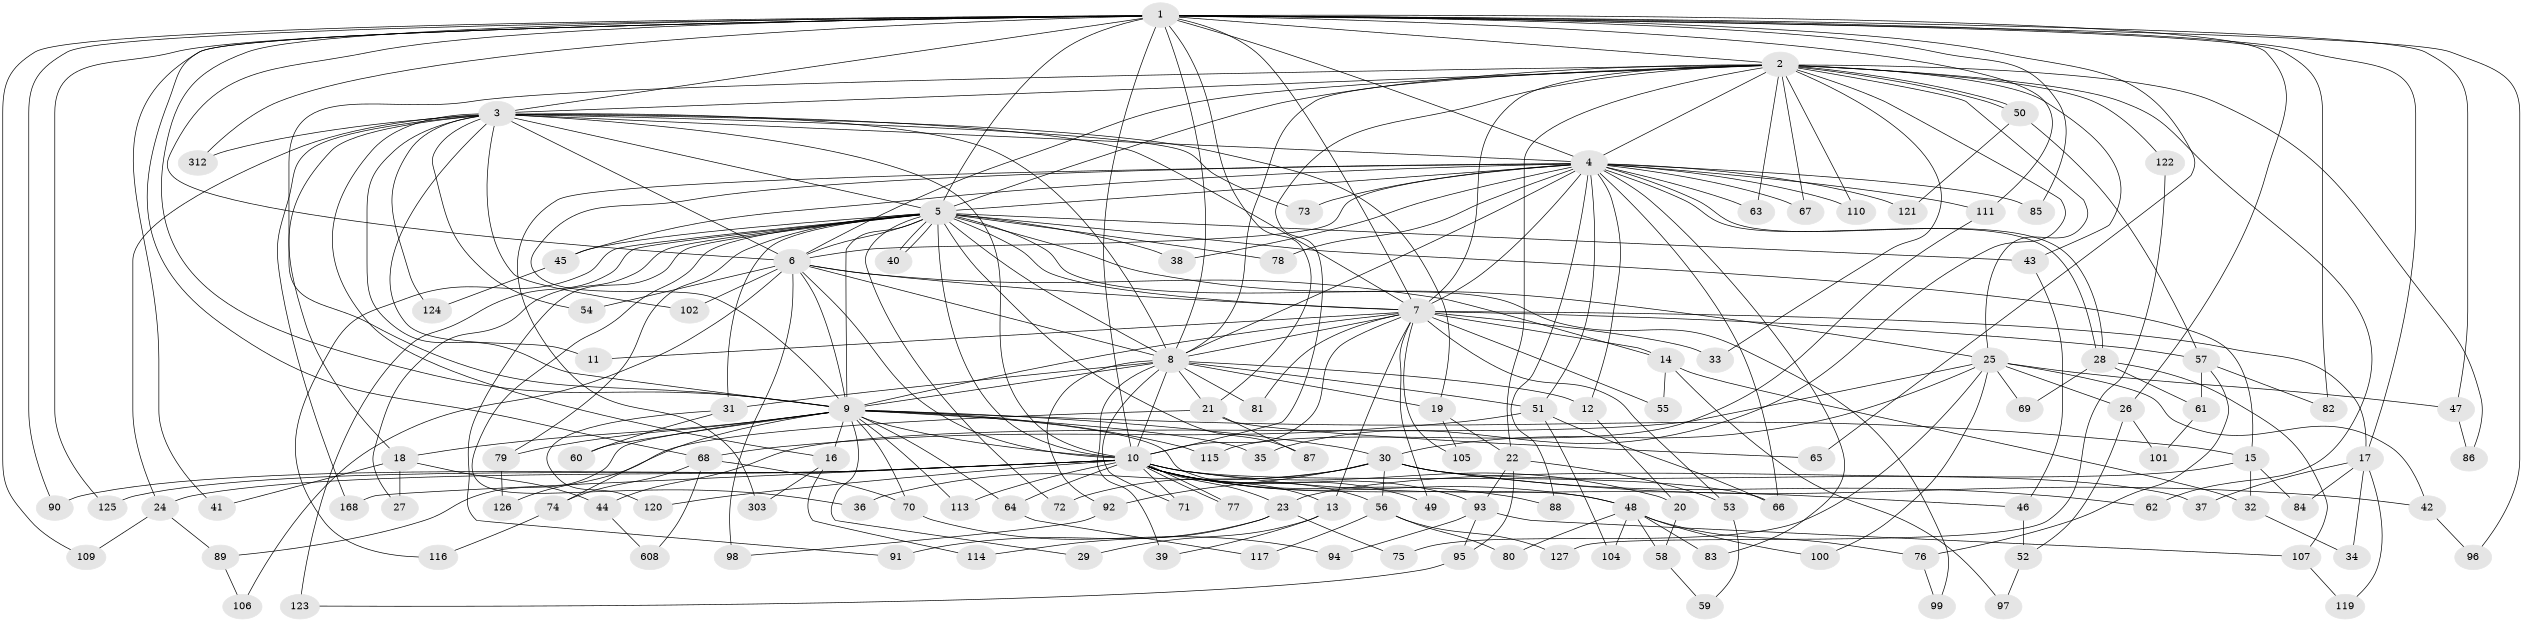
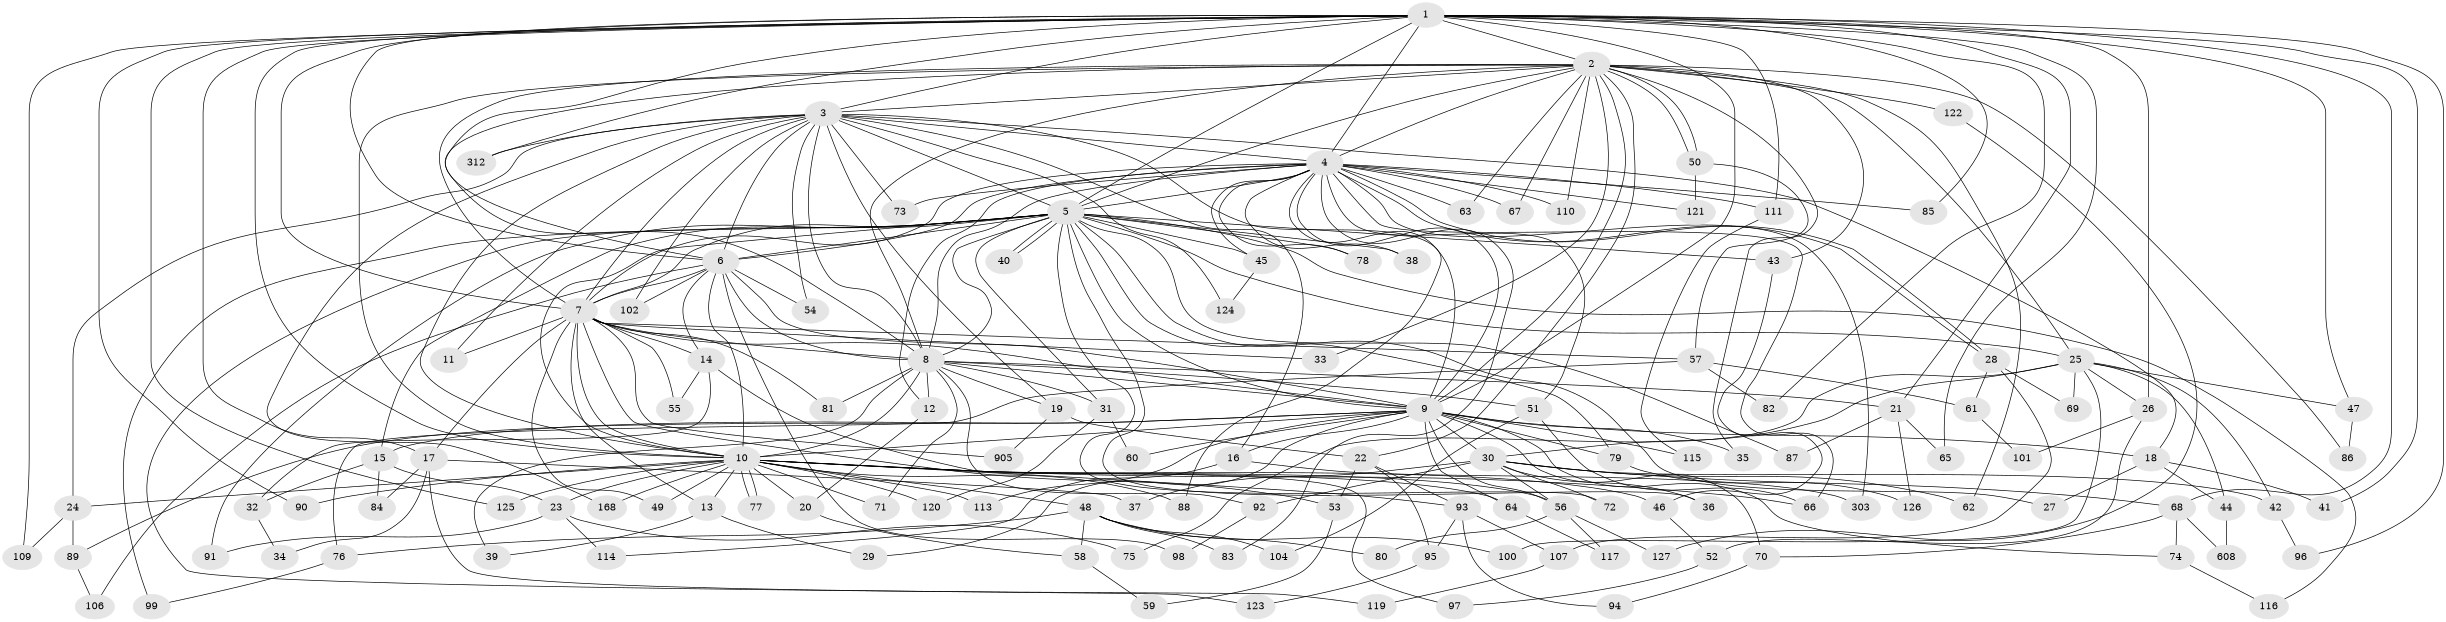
(1201, 435) -> (1915, 486)
(1462, 459) -> (1004, 459)
(1233, 483) -> (1463, 470)
